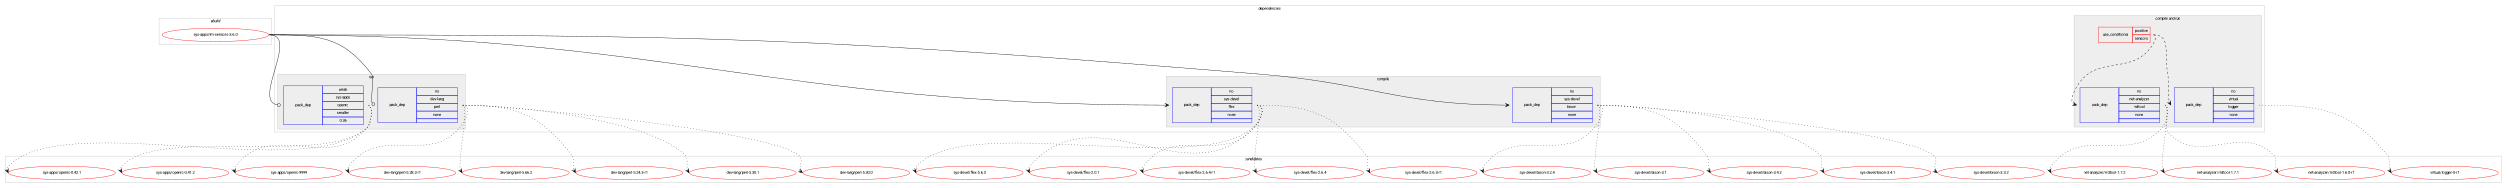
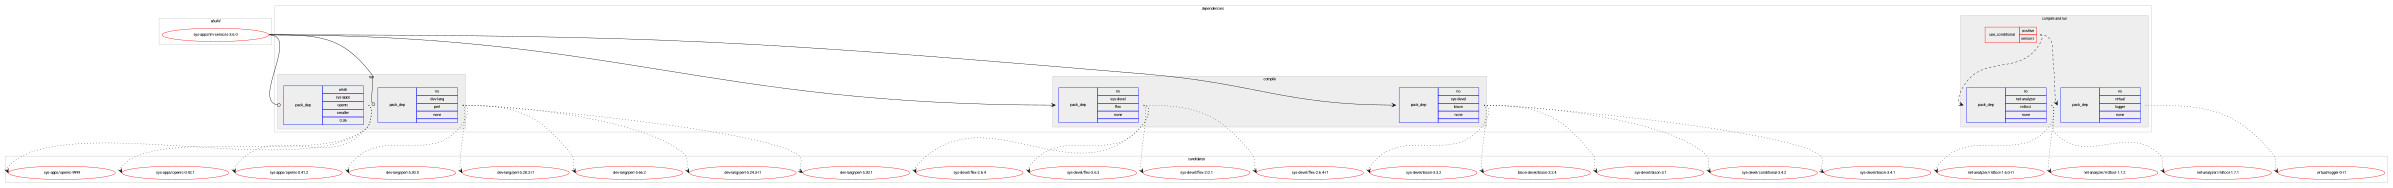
(1424, 173) -> none
(1537, 173) -> (1537, 173)
(1764, 173) -> (1764, 173)
